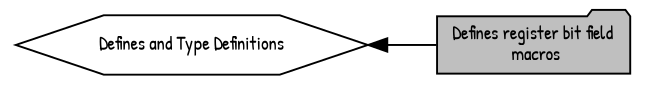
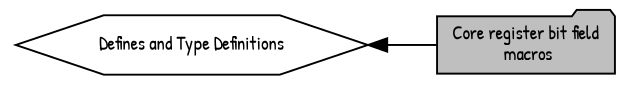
(534, 45) -> (526, 45)
